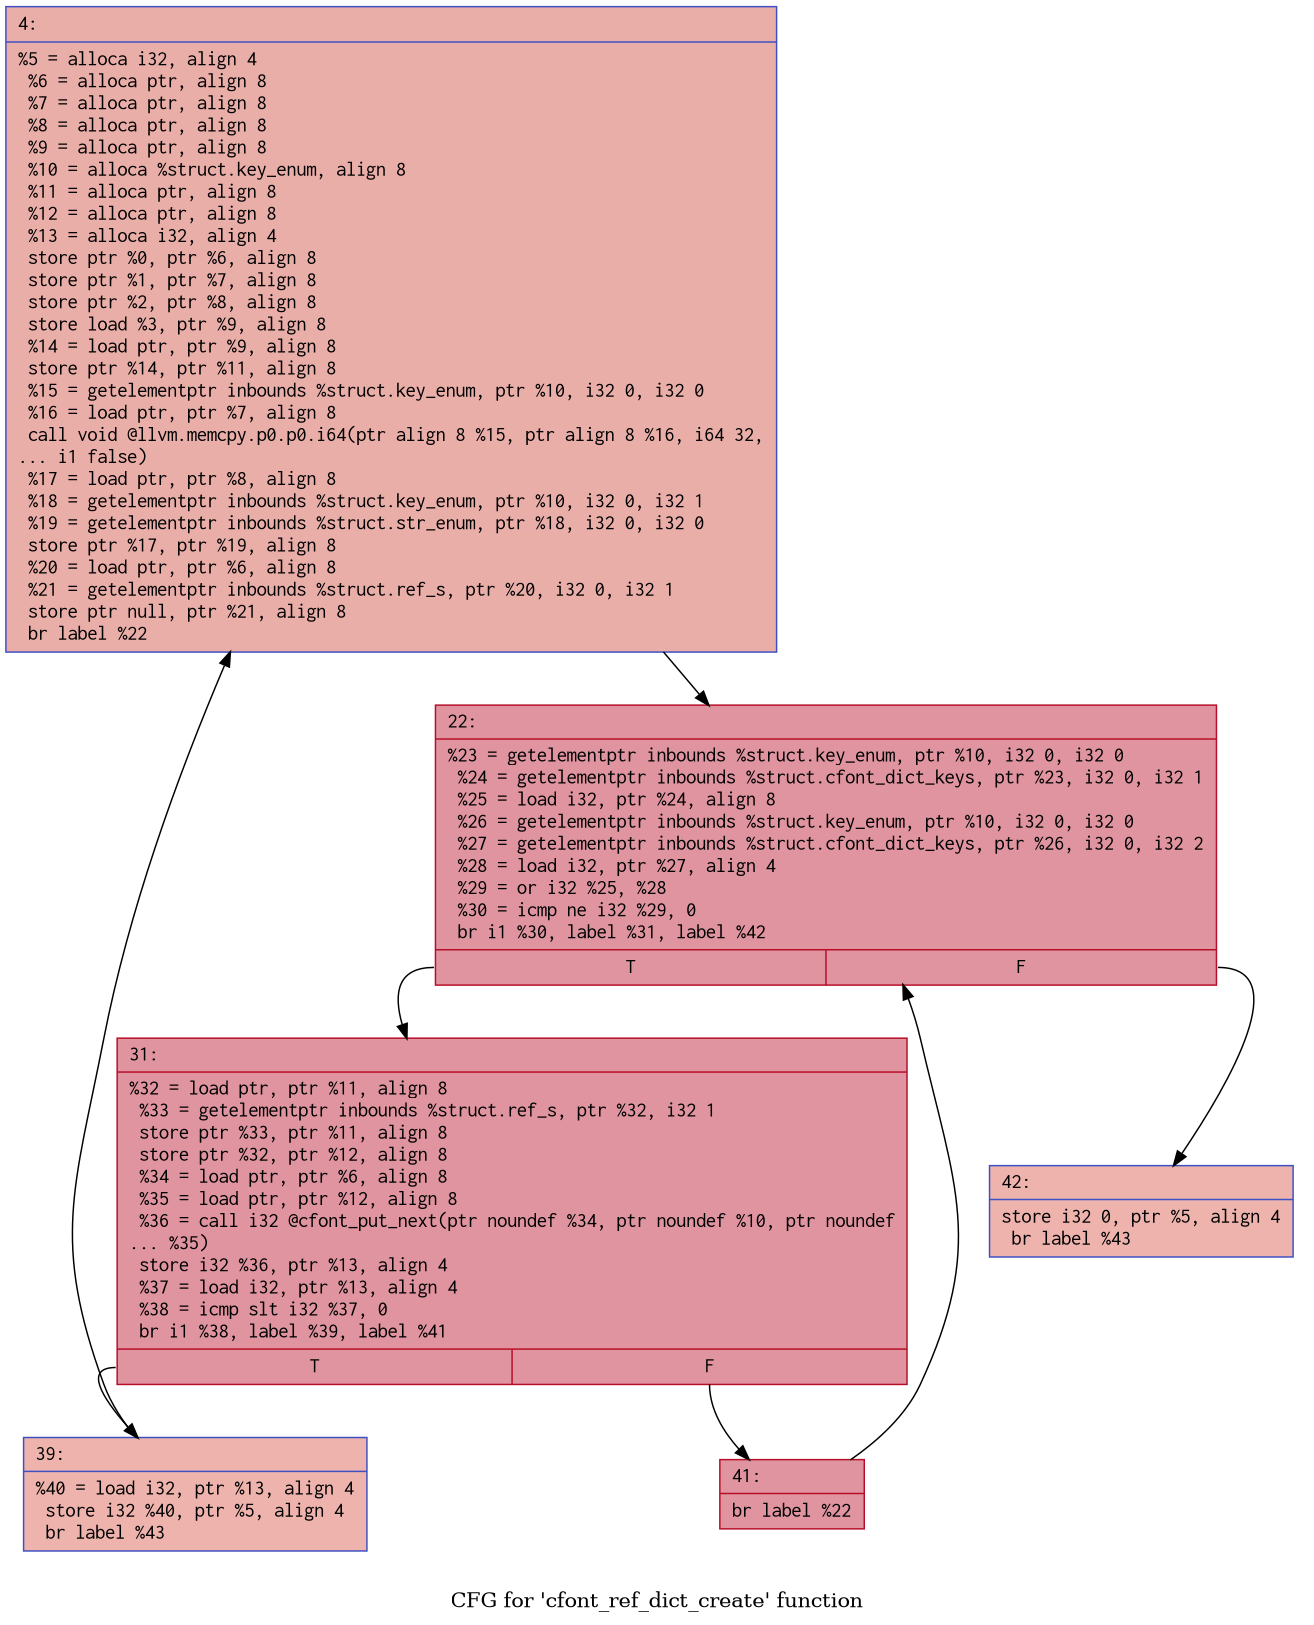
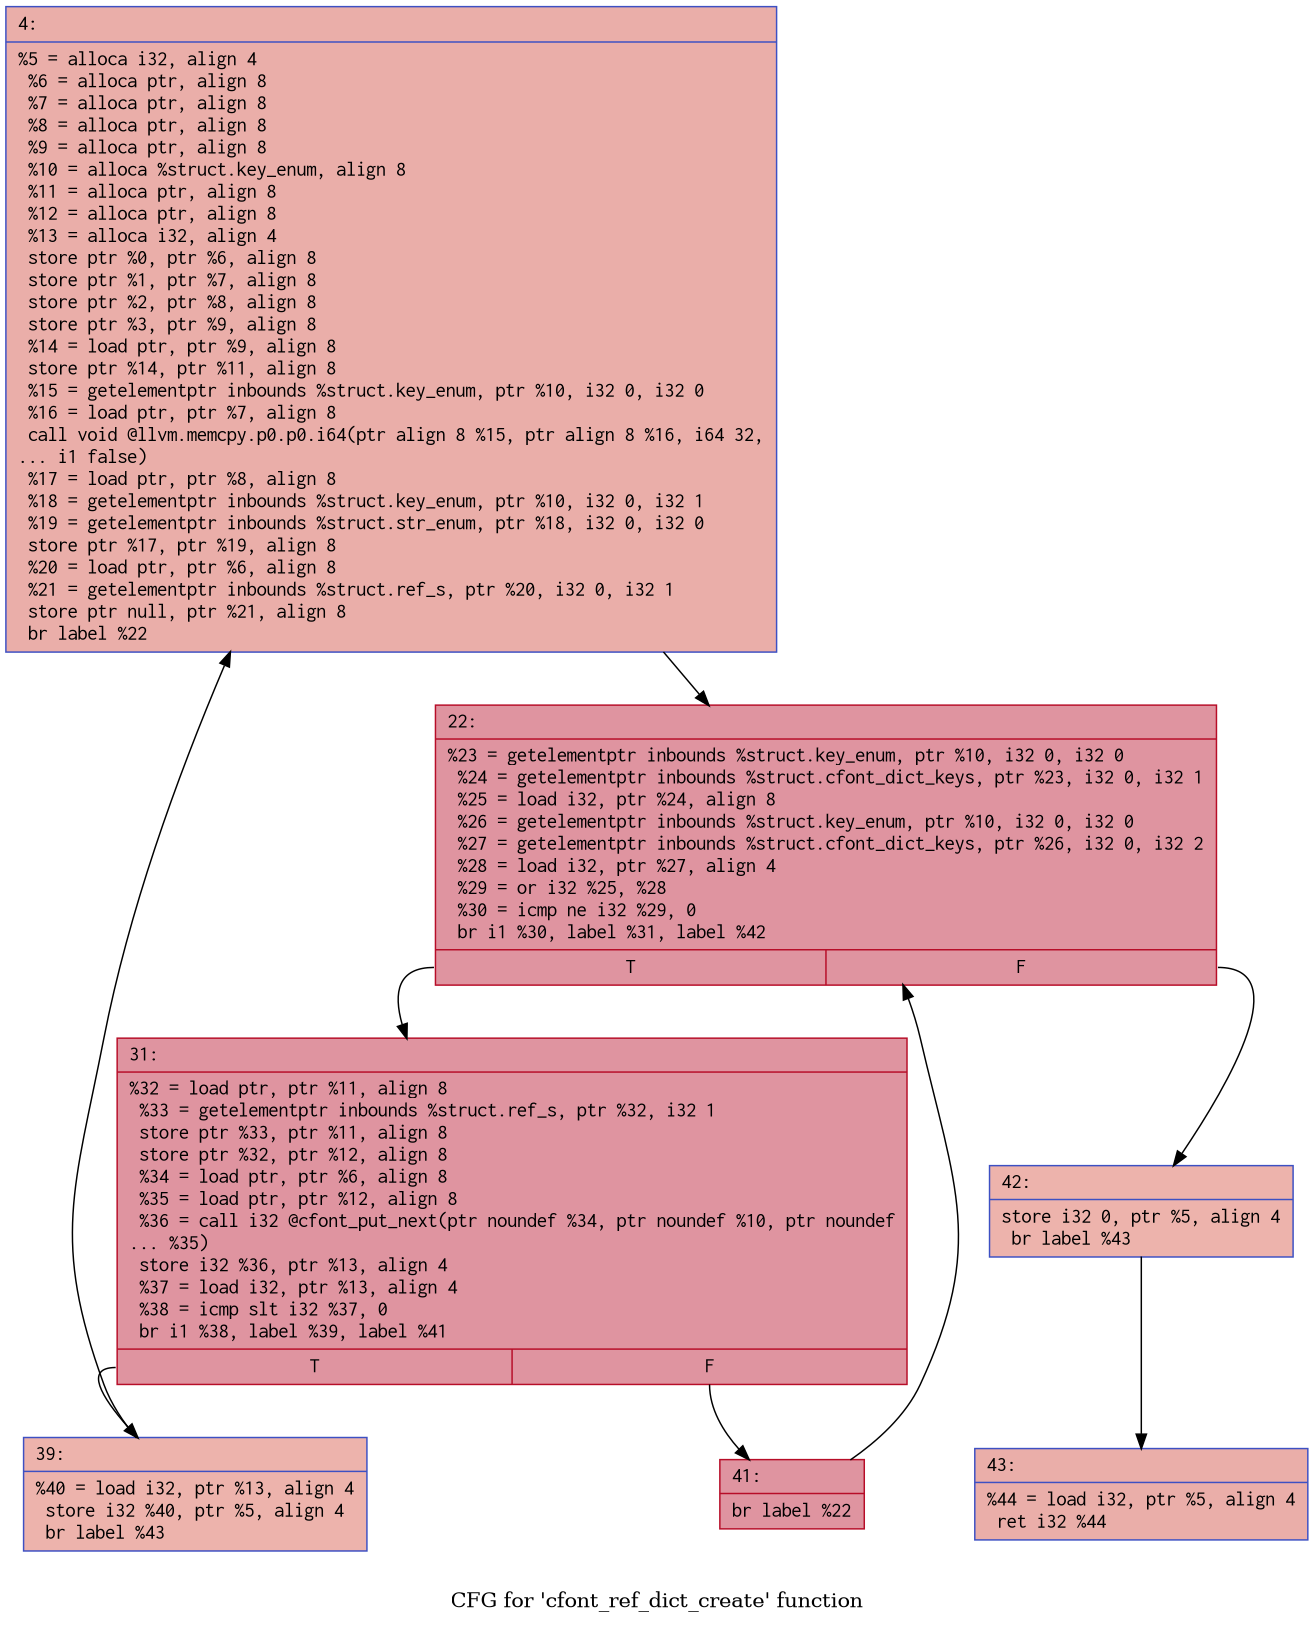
(172, 324) -> (167, 324)
none -> (1141, 1494)
